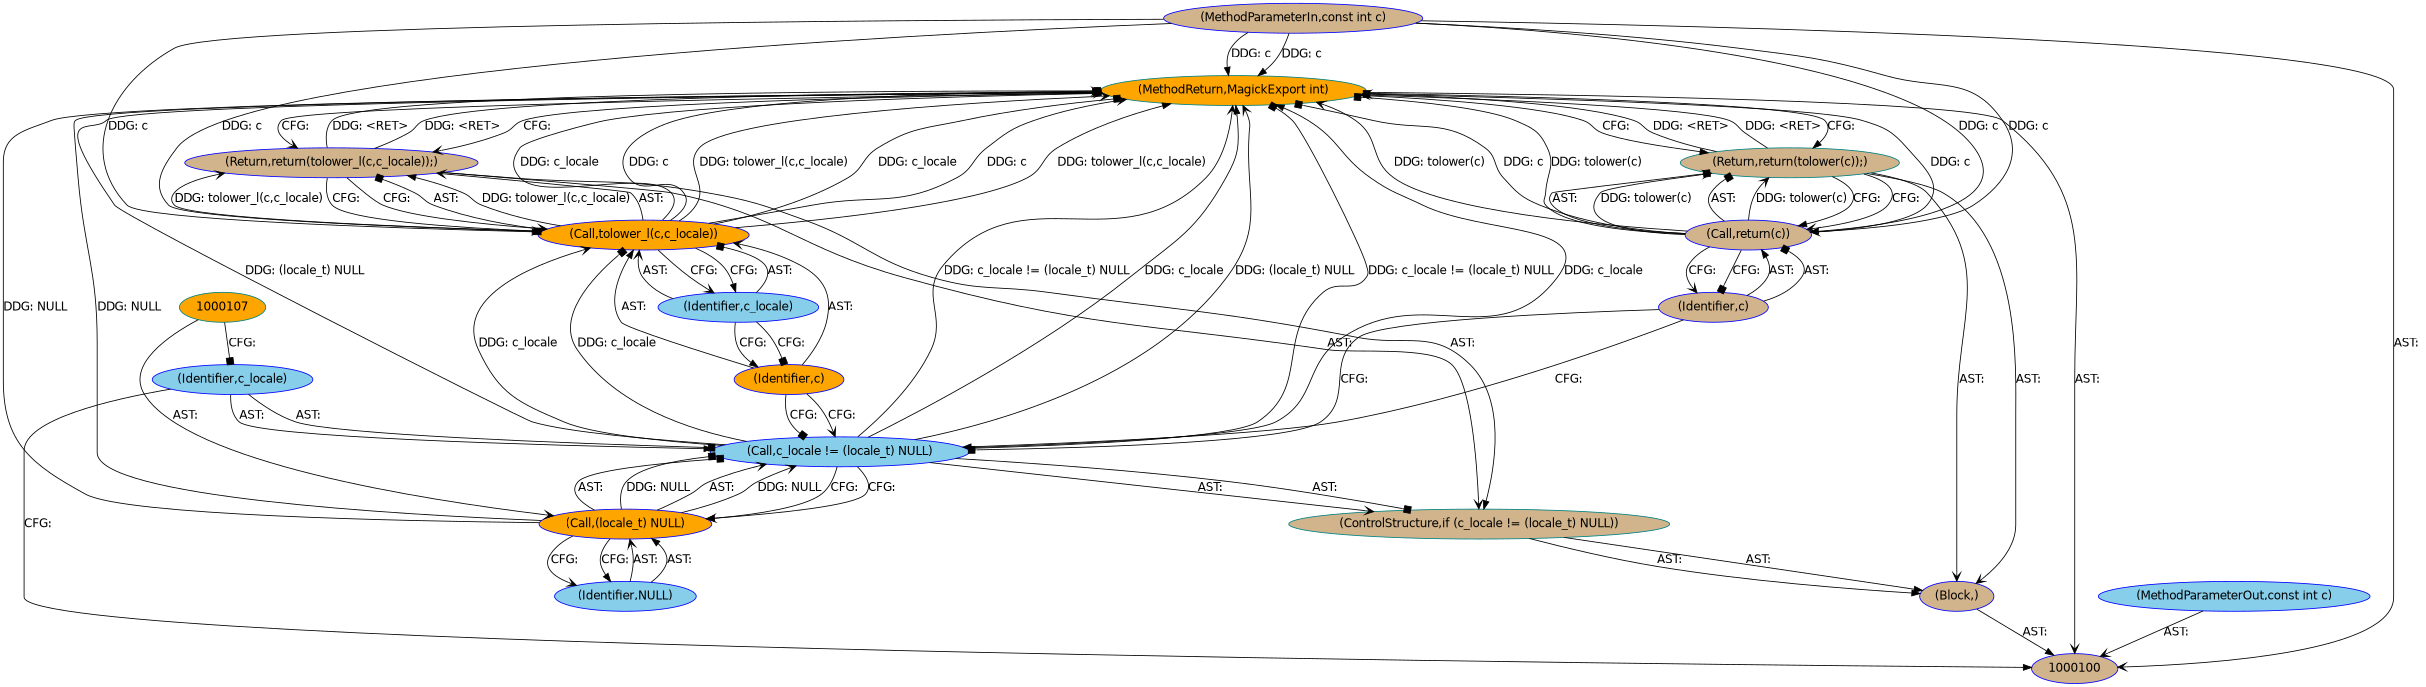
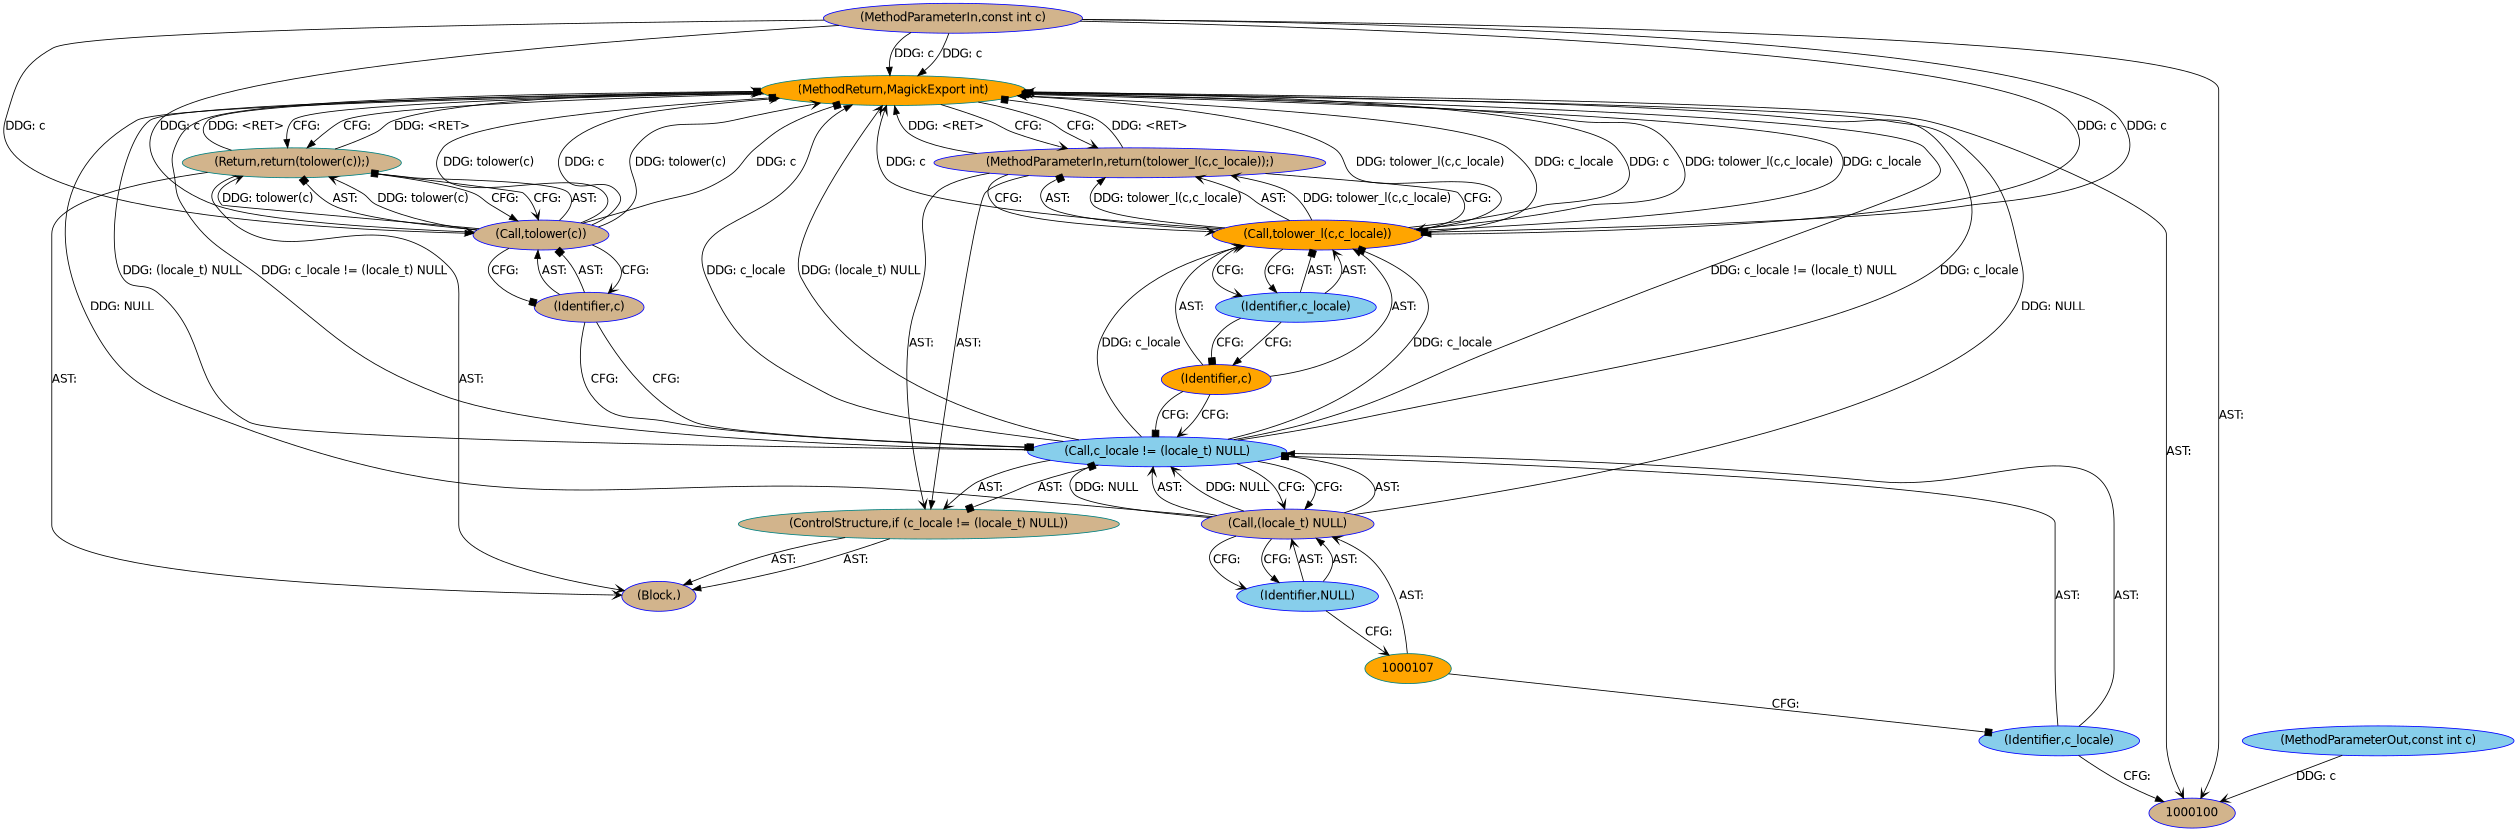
(331, 163) -> (1130, 163)
(1748, 235) -> (541, 235)
(625, 524) -> (1288, 524)
(2012, 630) -> none
none -> (1354, 631)
(2178, 632) -> (2316, 777)
